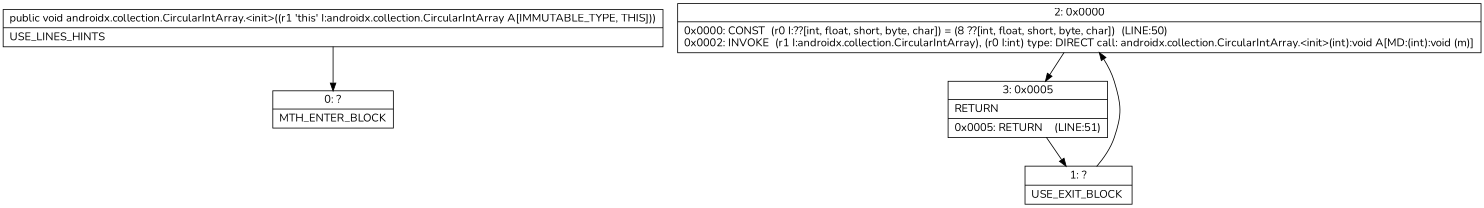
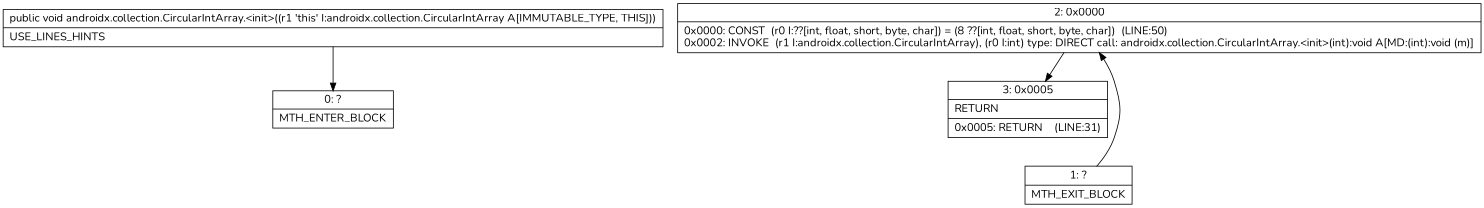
(1028, 128) -> (1028, 128)
(1054, 148) -> none
(1077, 194) -> (1079, 194)
